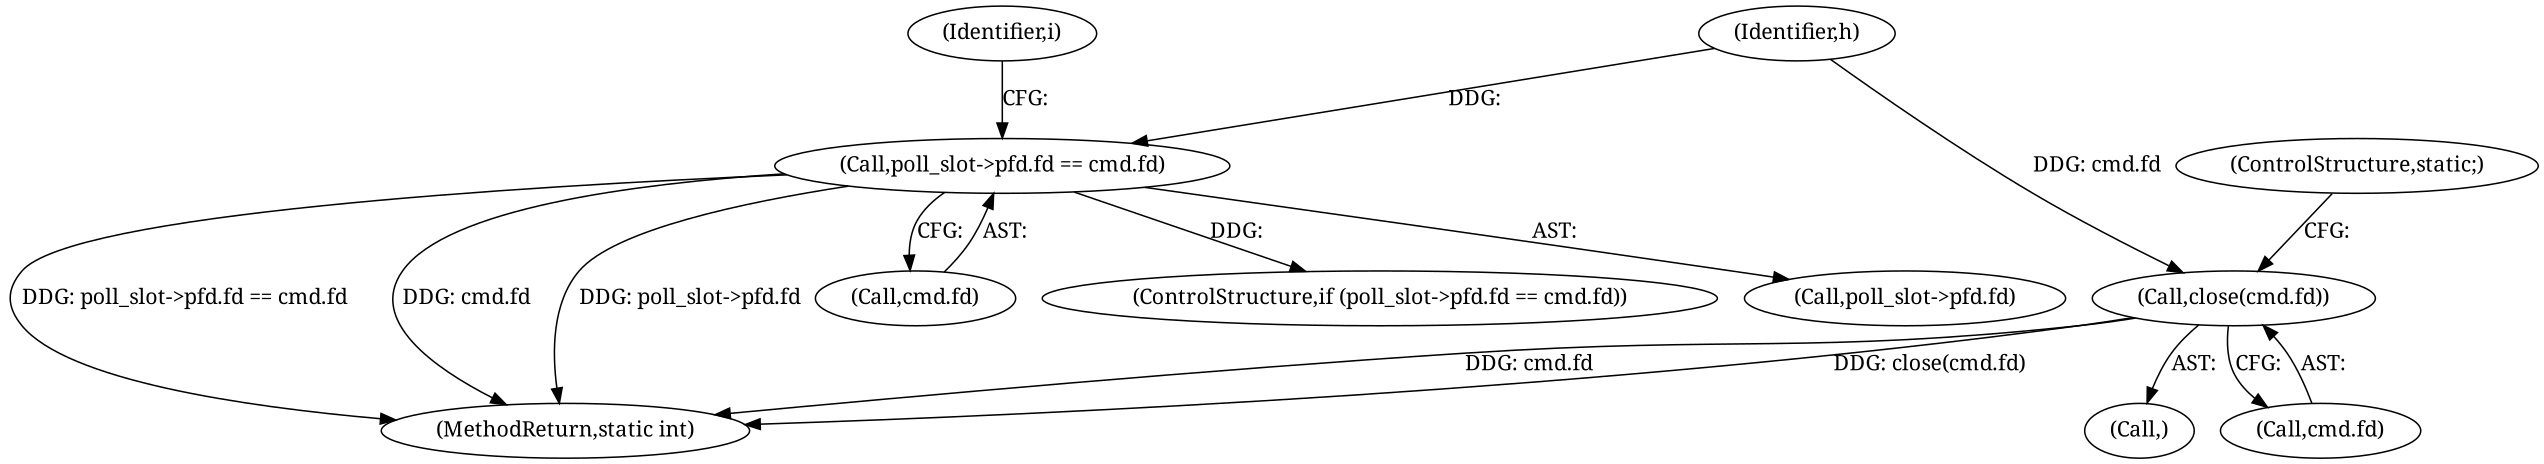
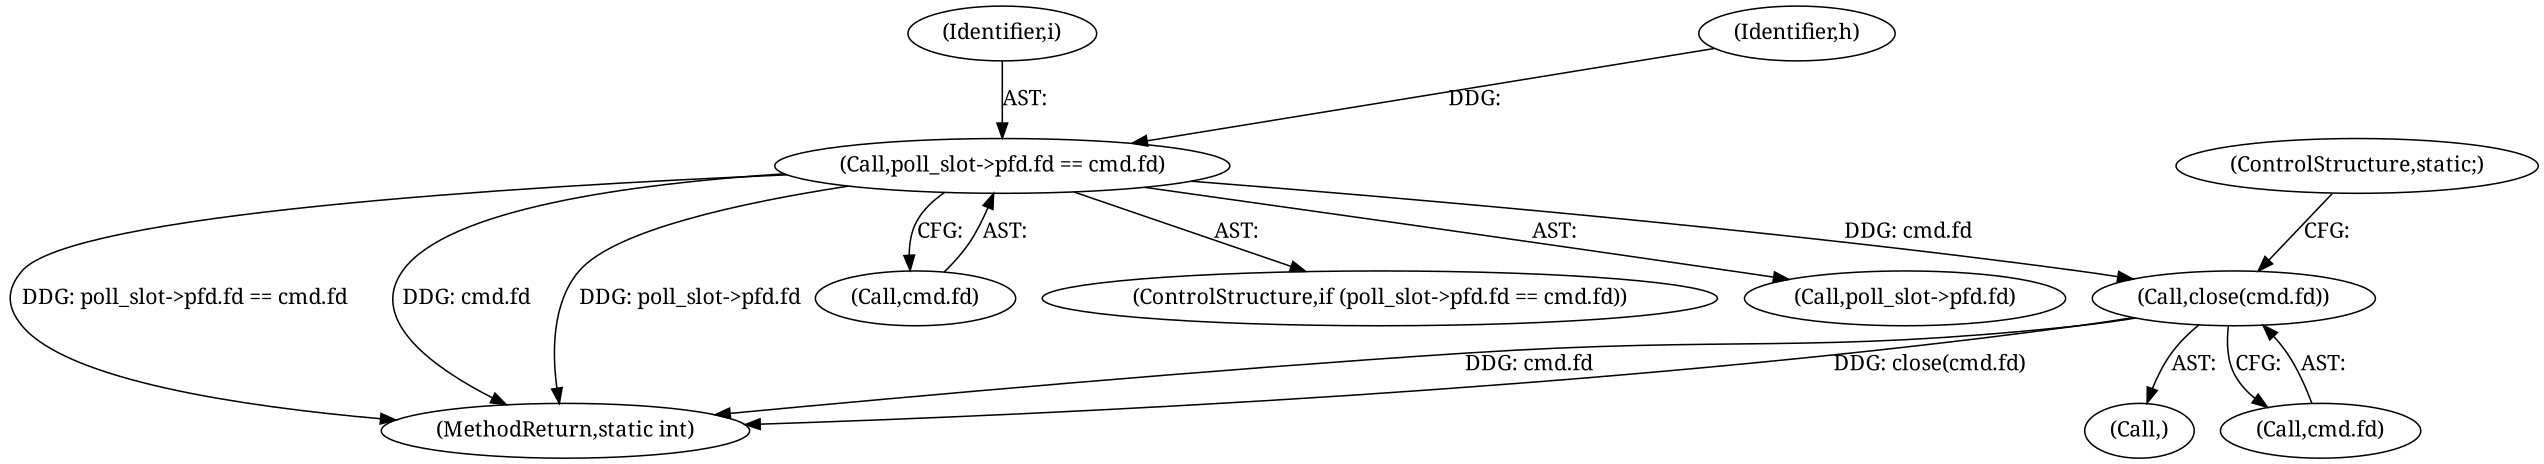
(1028, 100) -> (1028, 100)
(1995, 170) -> (1655, 222)
(1240, 232) -> (1240, 232)
